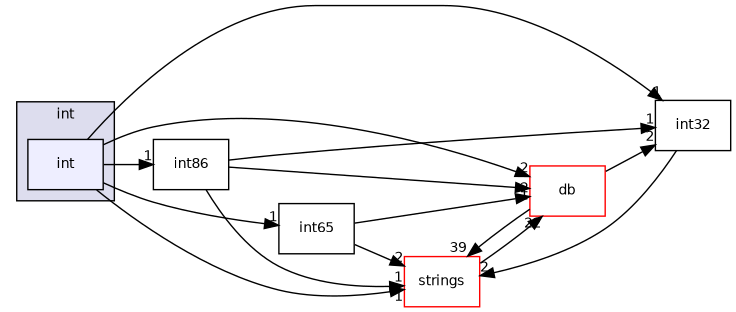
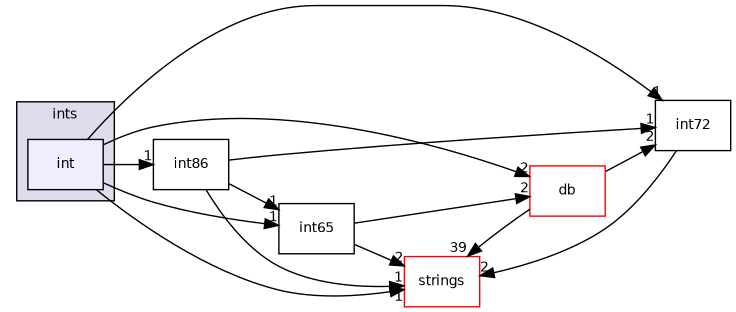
(66, 115) -> (66, 115)
(693, 126) -> (693, 126)
(372, 177) -> (248, 193)
(506, 245) -> none
